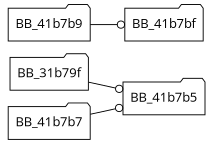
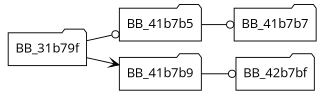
(164, 25) -> (275, 74)
none -> (98, 60)
(103, 112) -> (214, 25)
